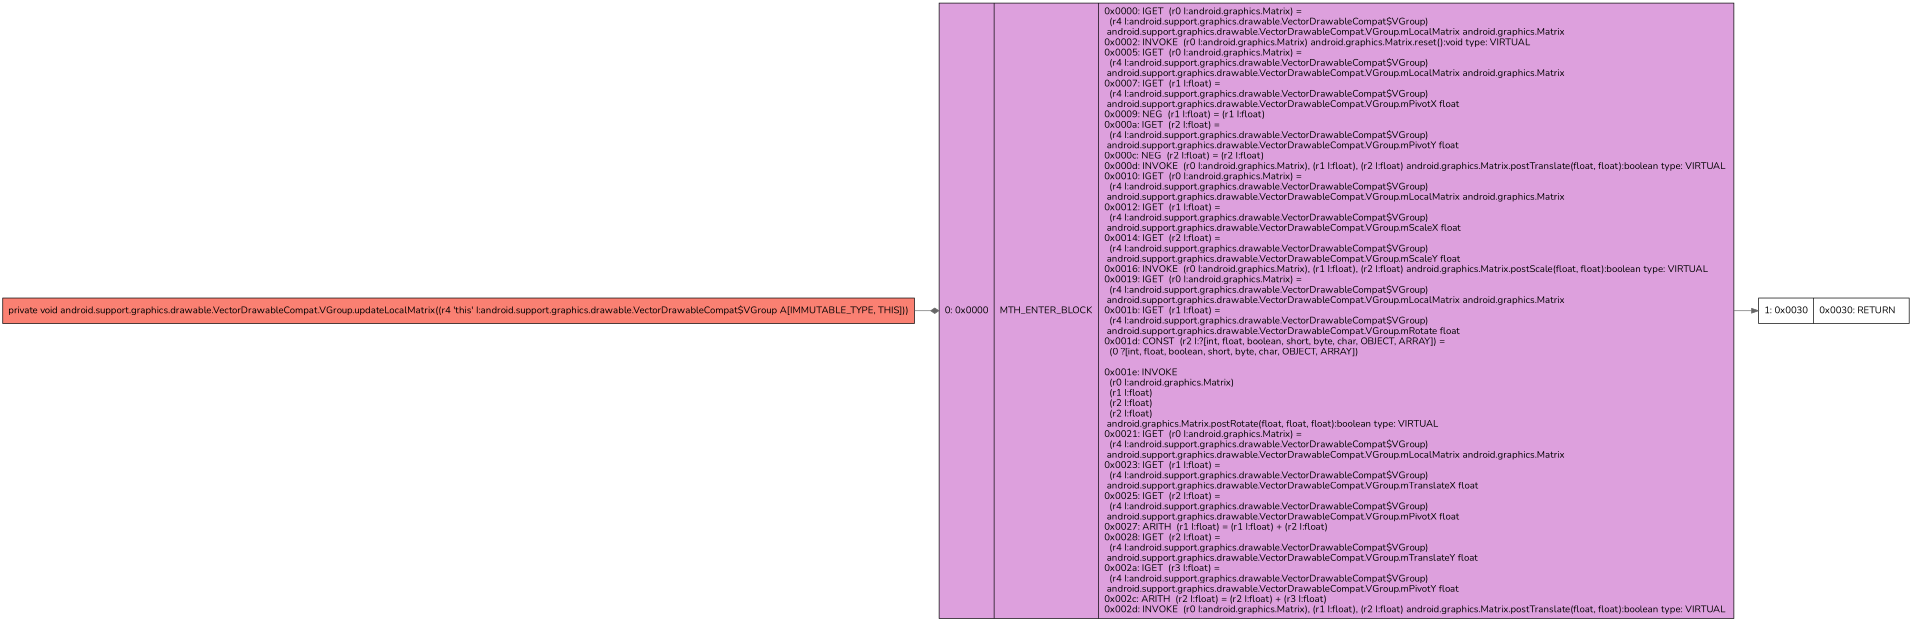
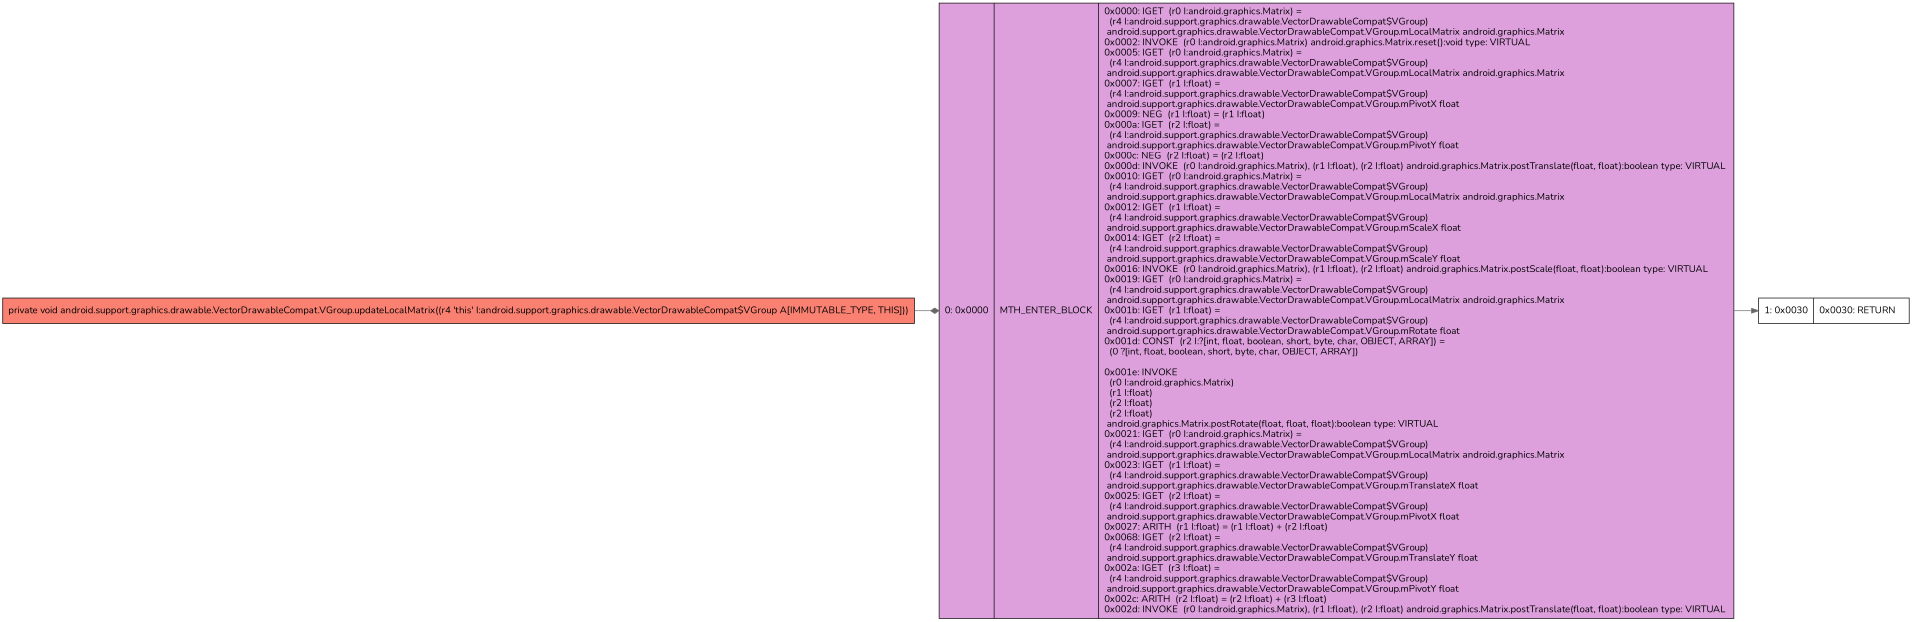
(1164, 537) -> (1164, 537)
